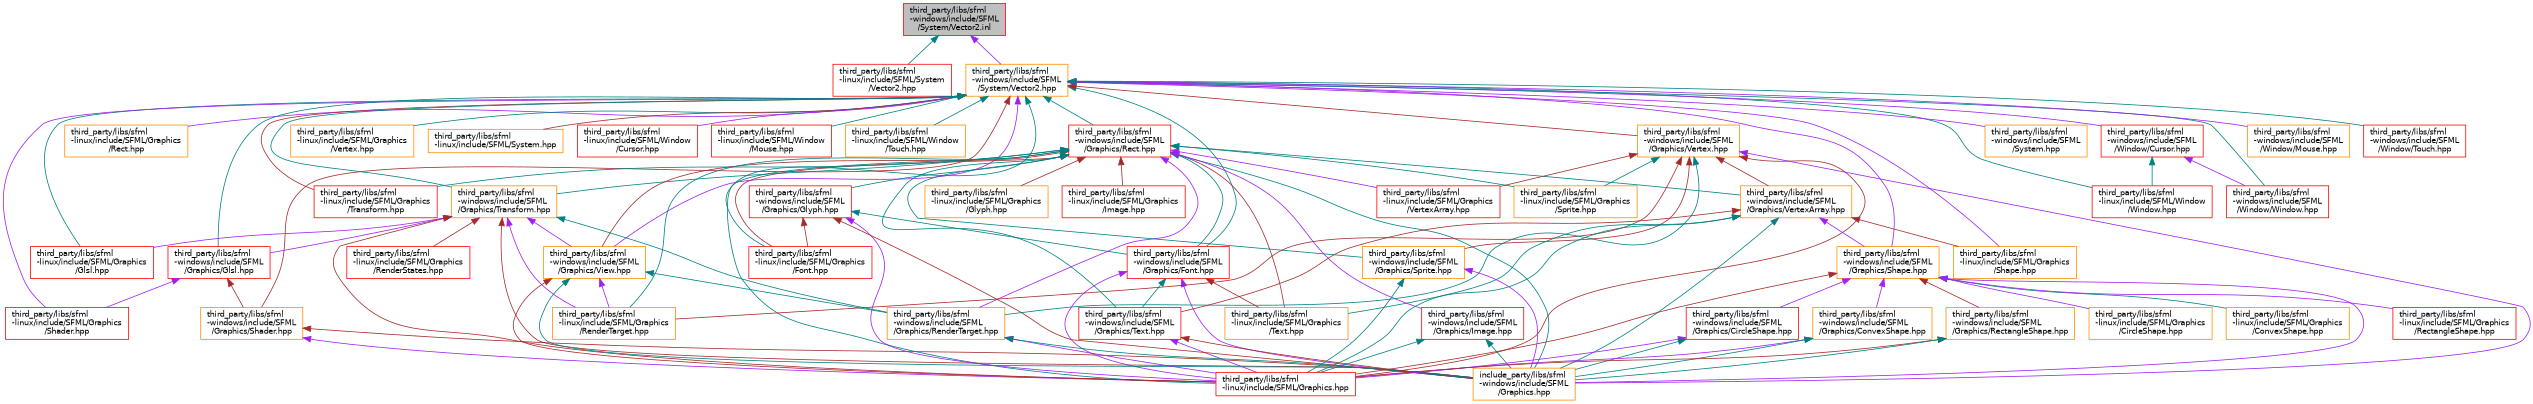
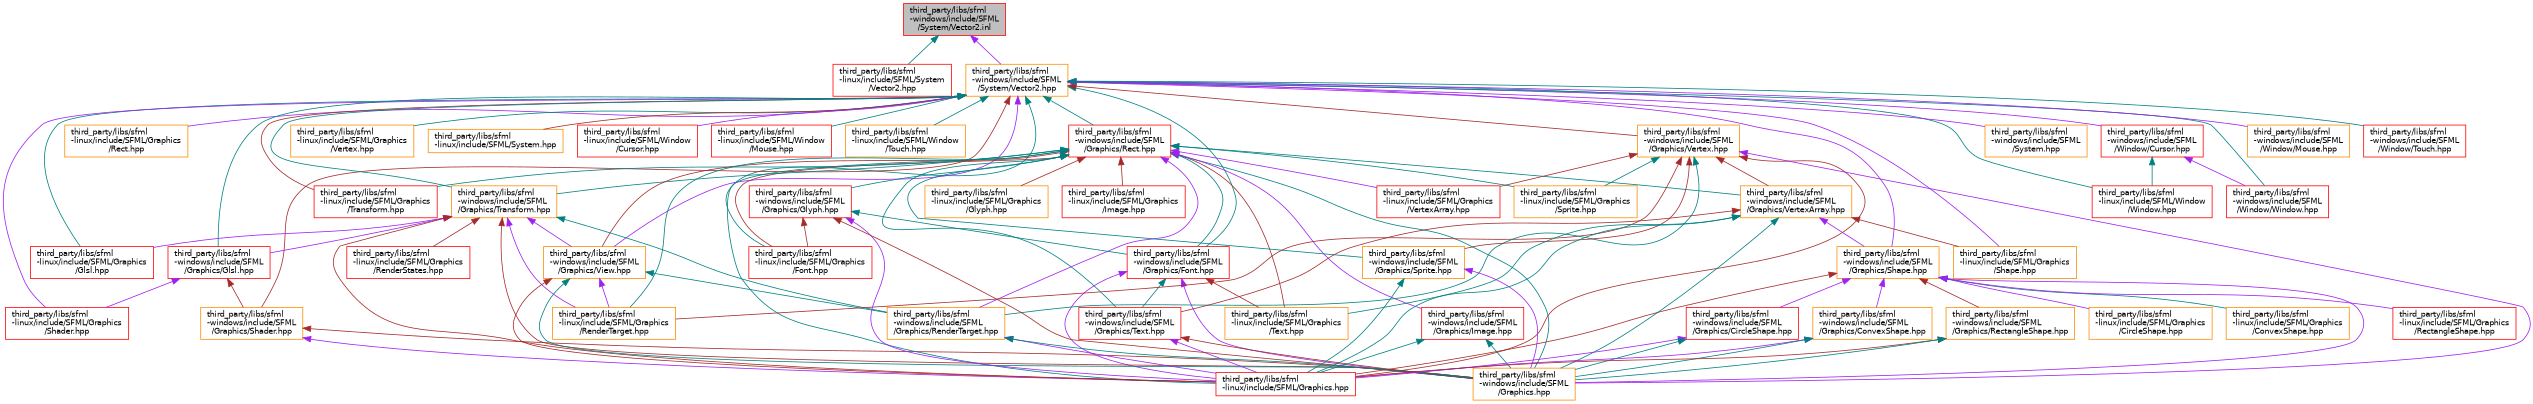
(1524, 384) -> (1524, 384)
